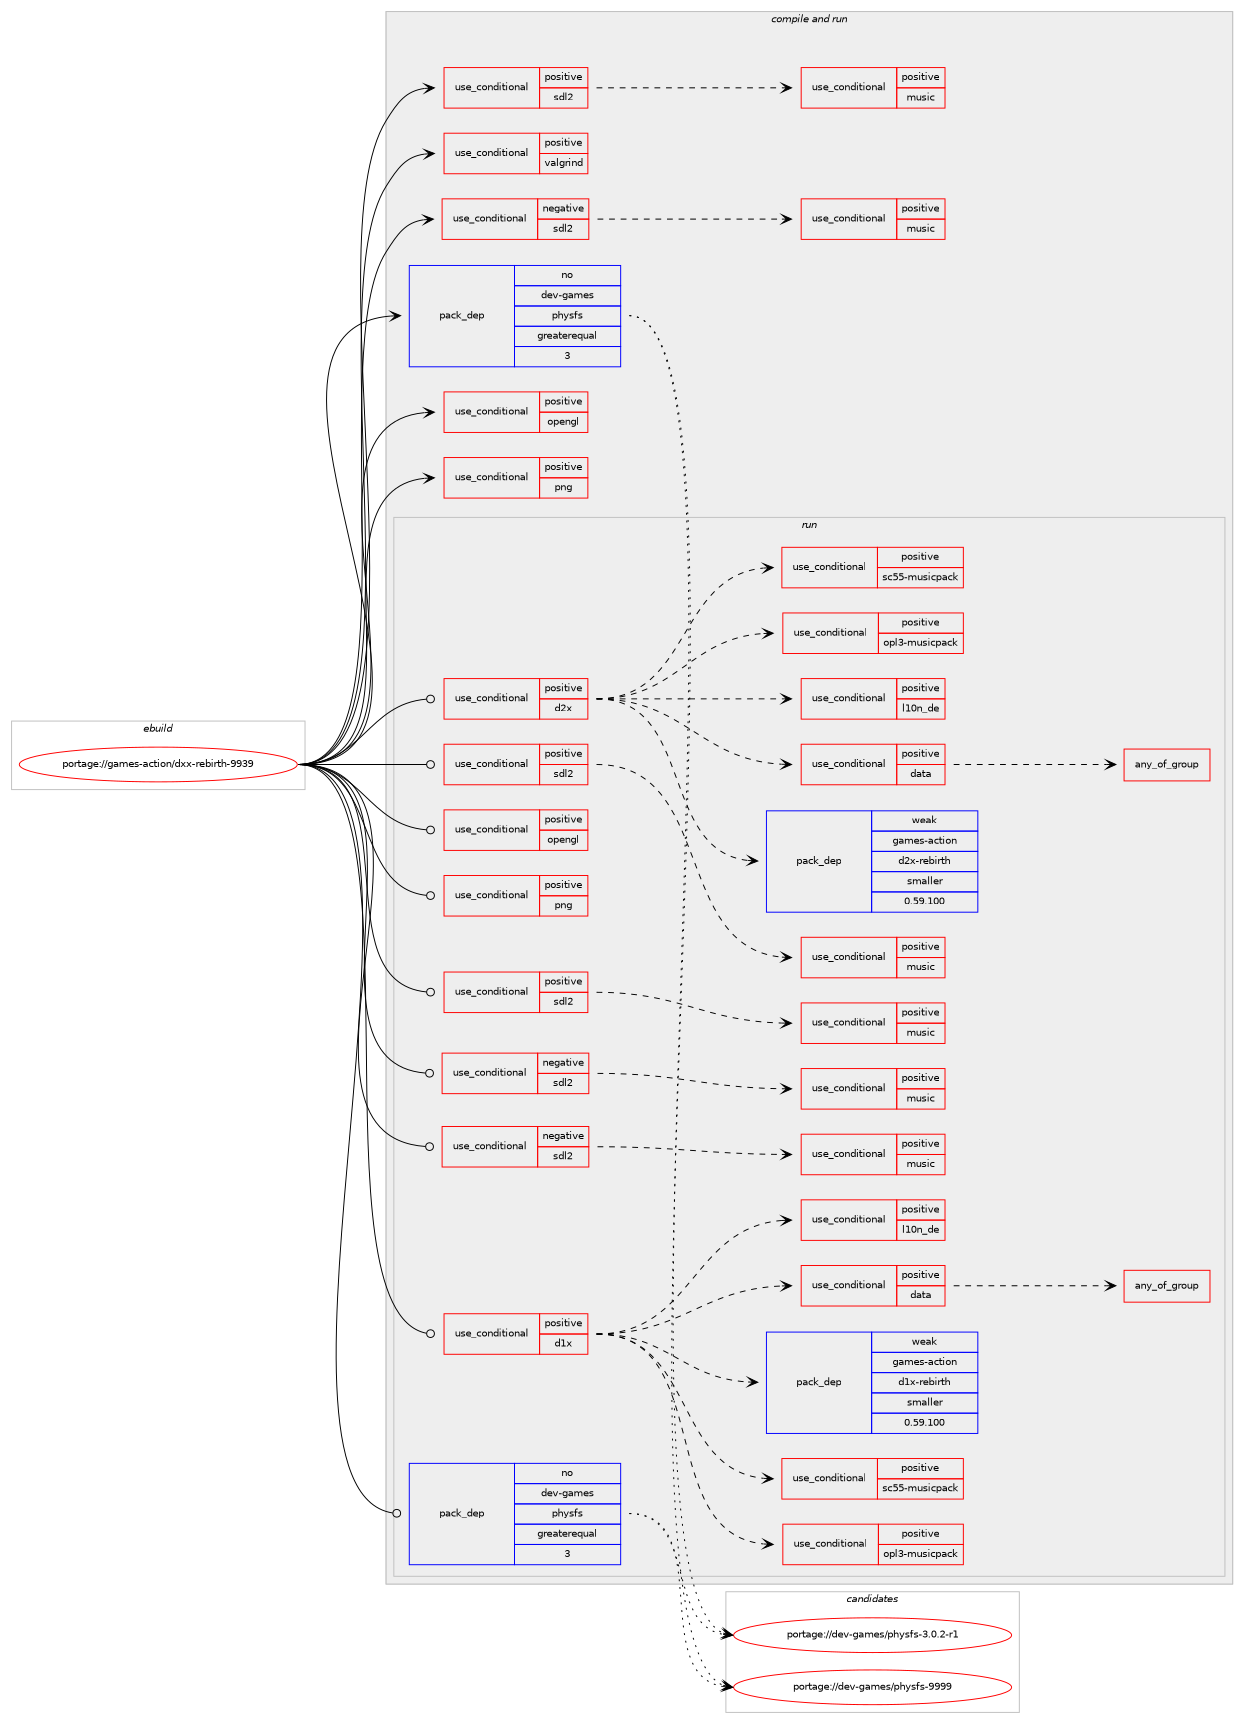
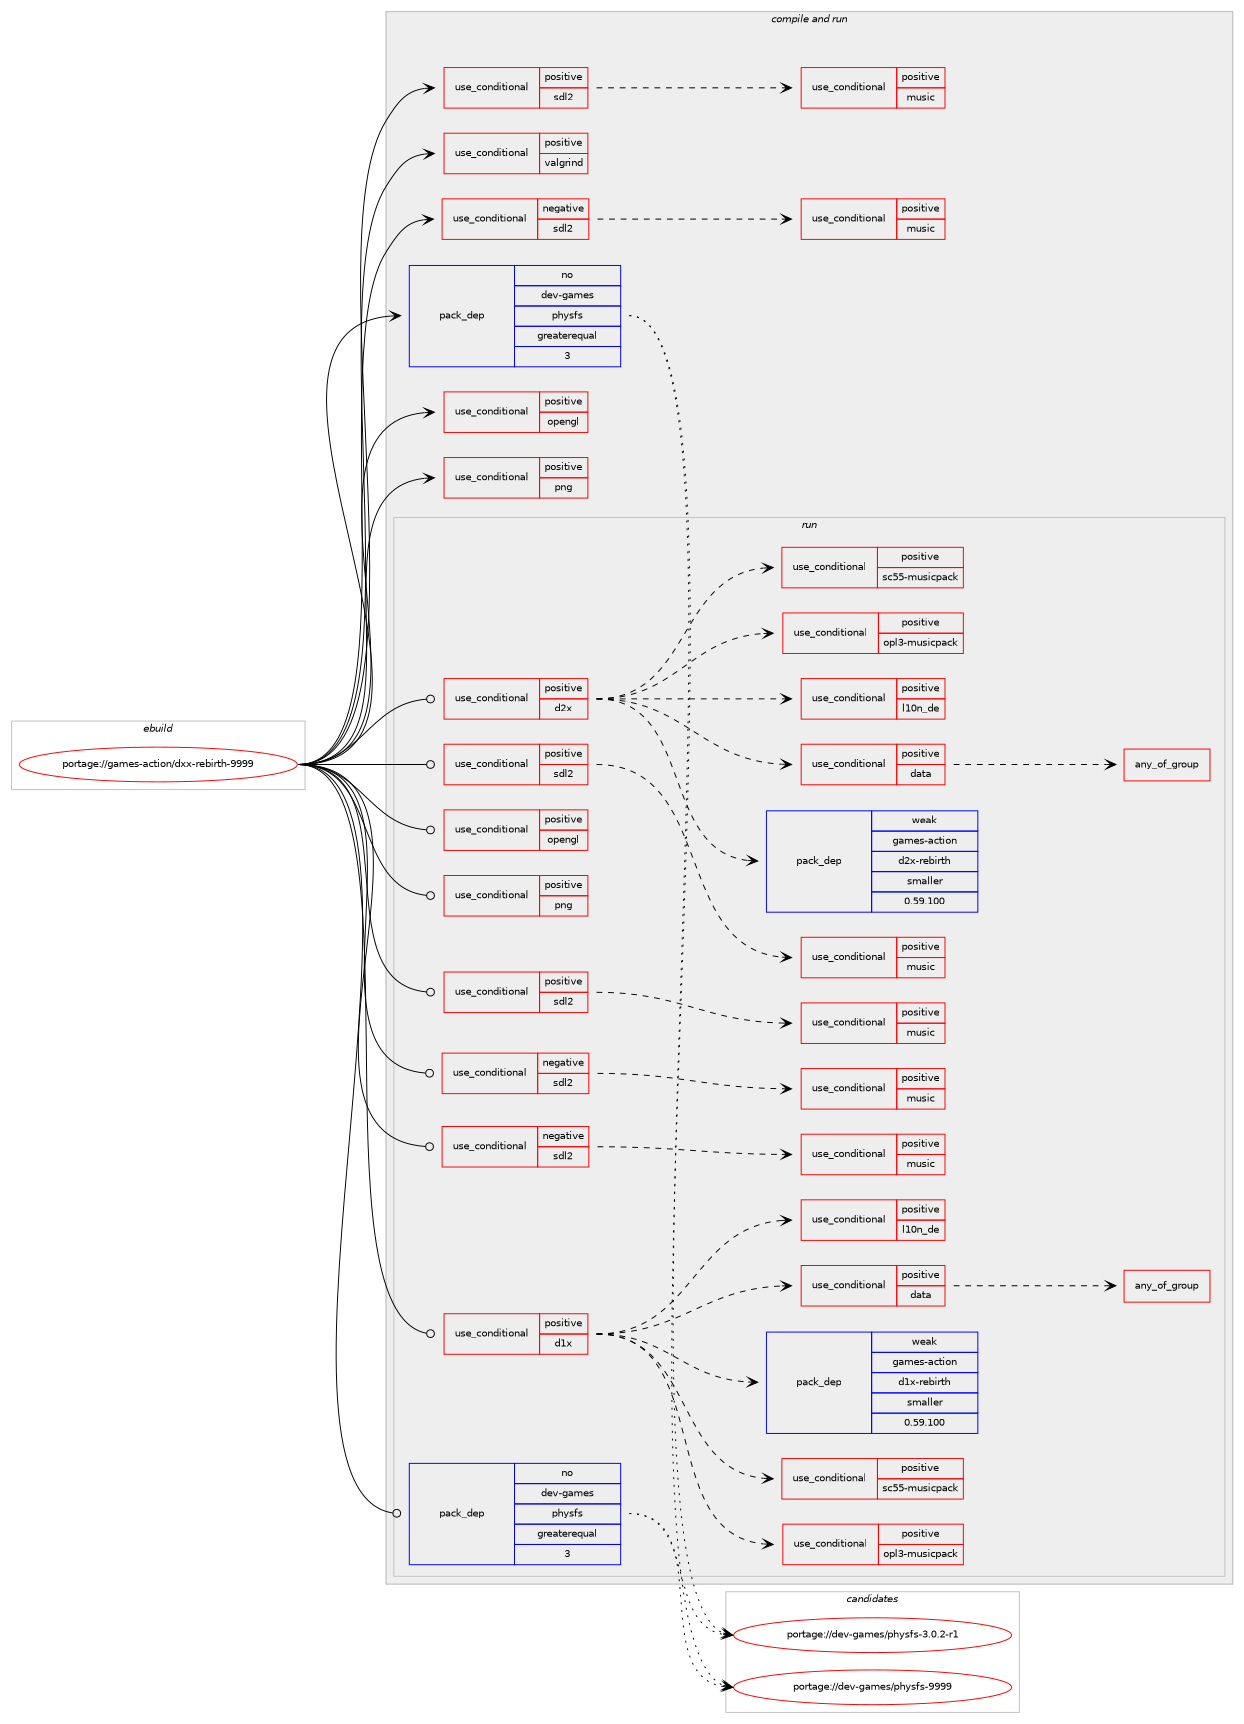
(158, 764) -> (158, 764)
